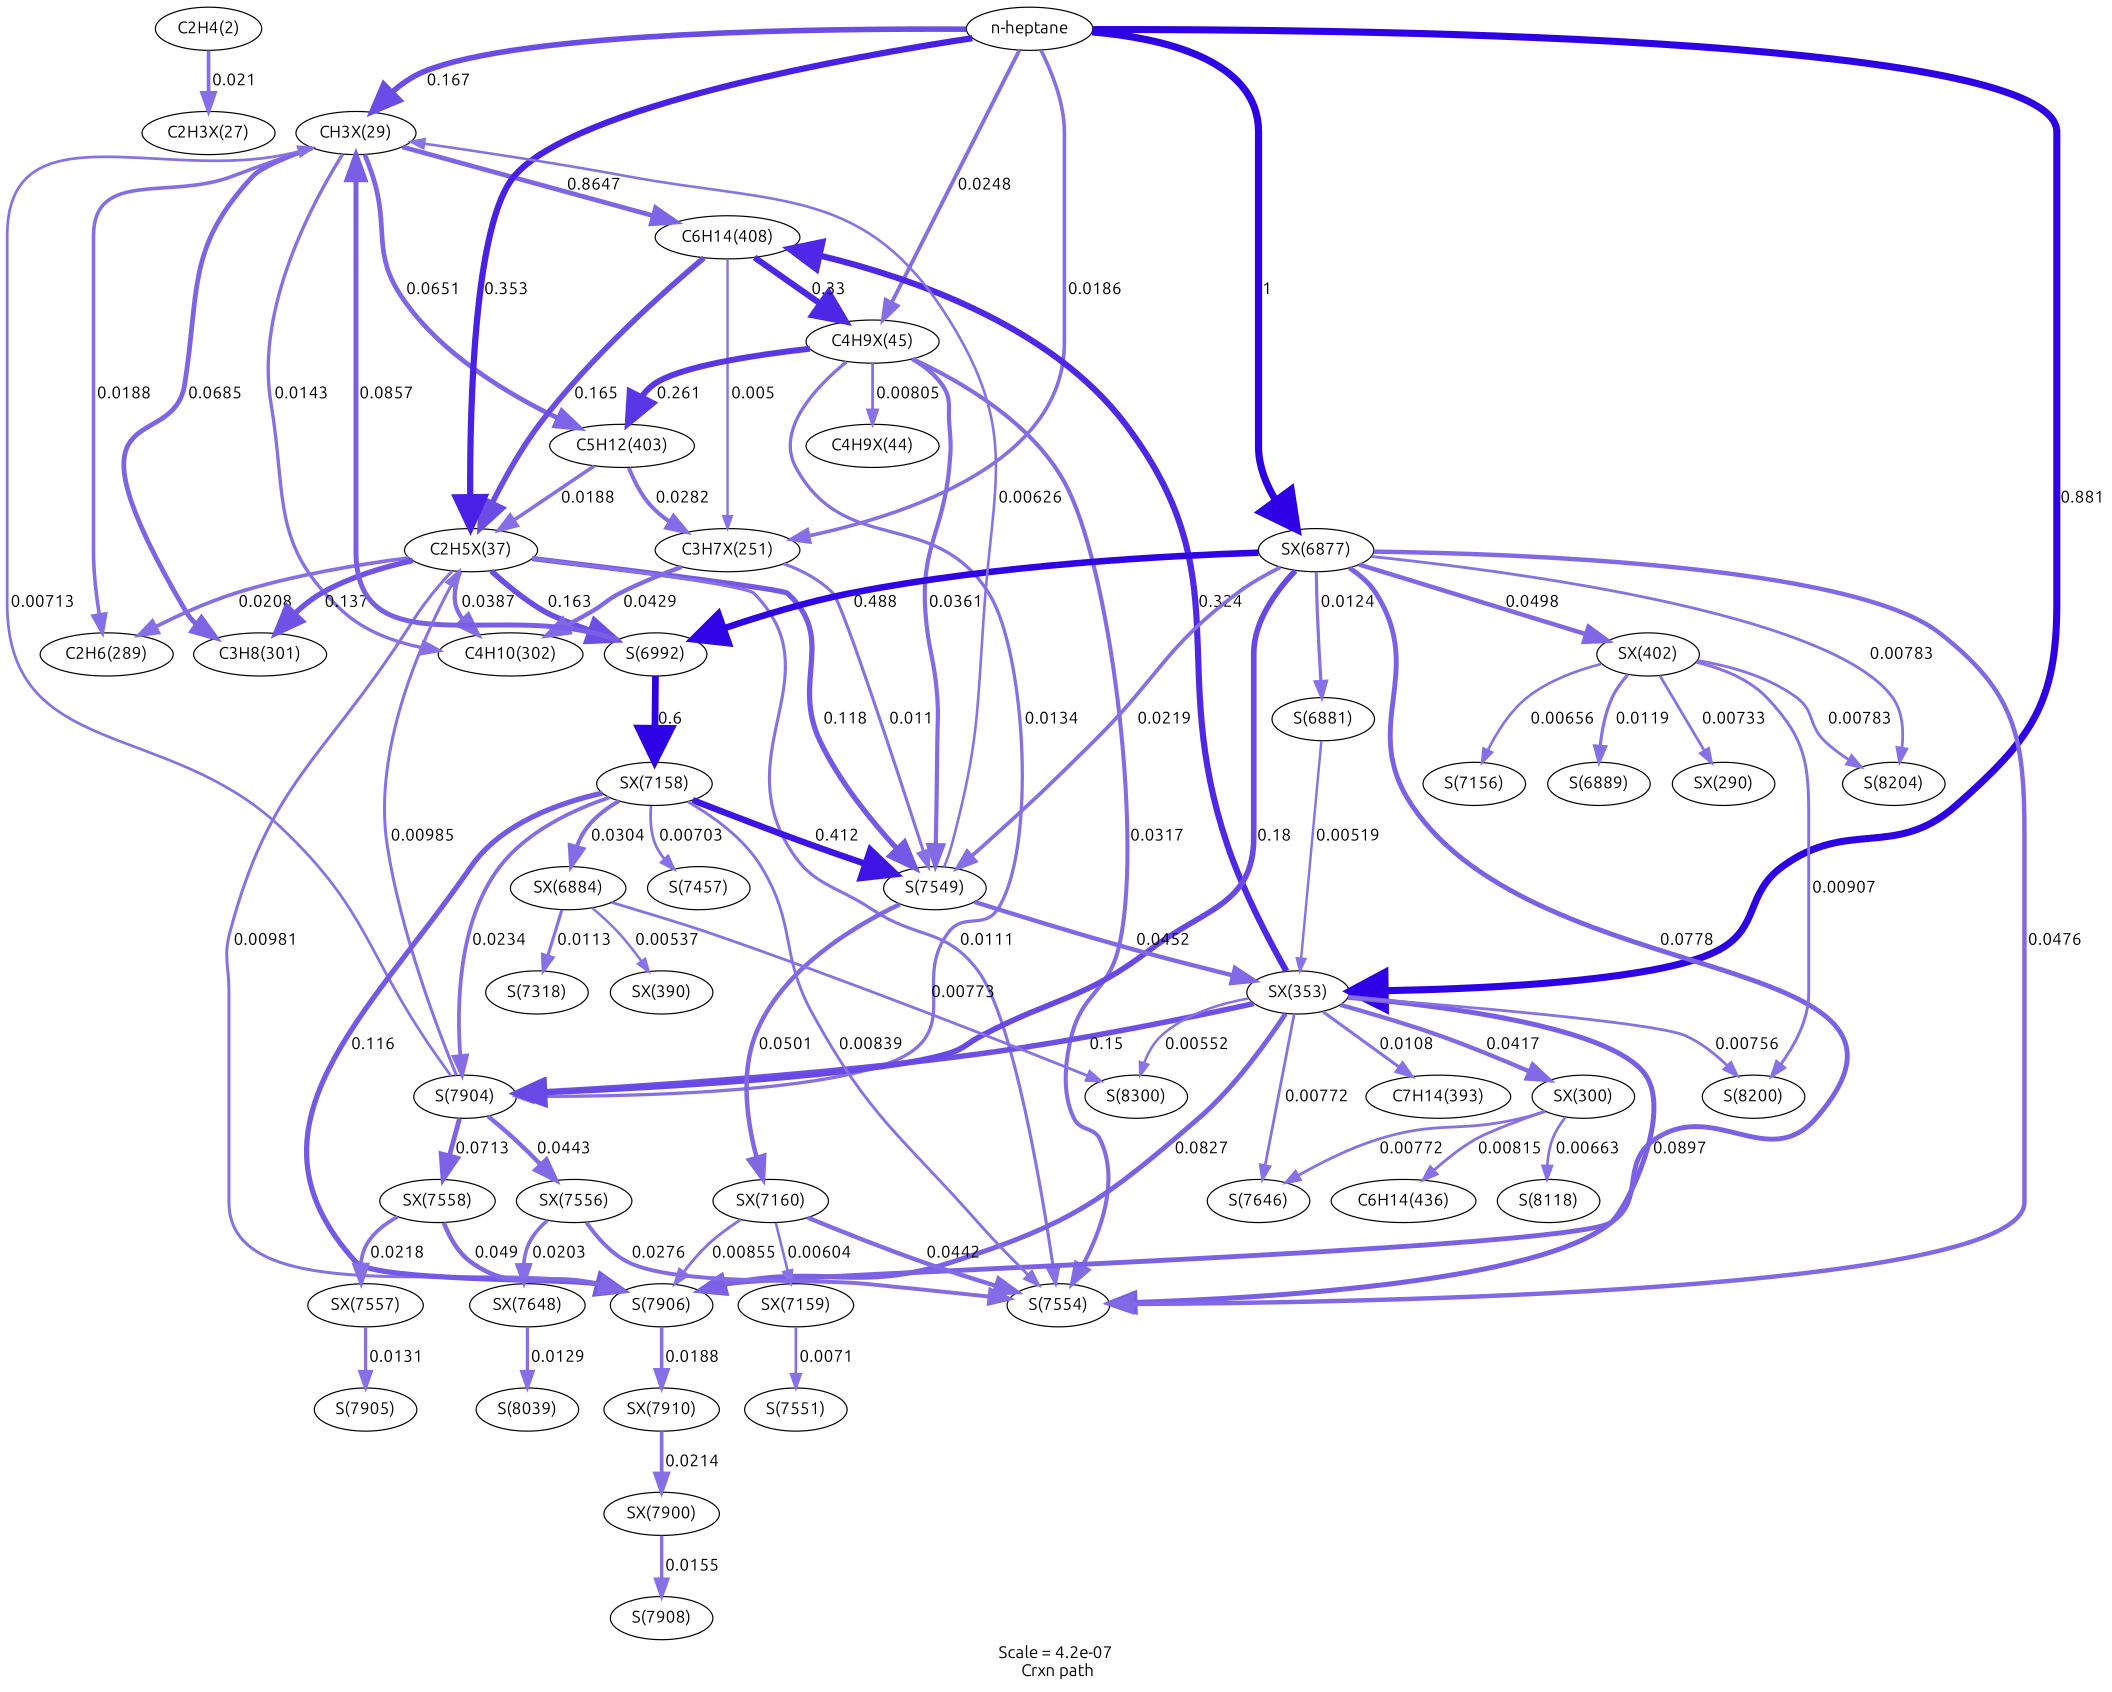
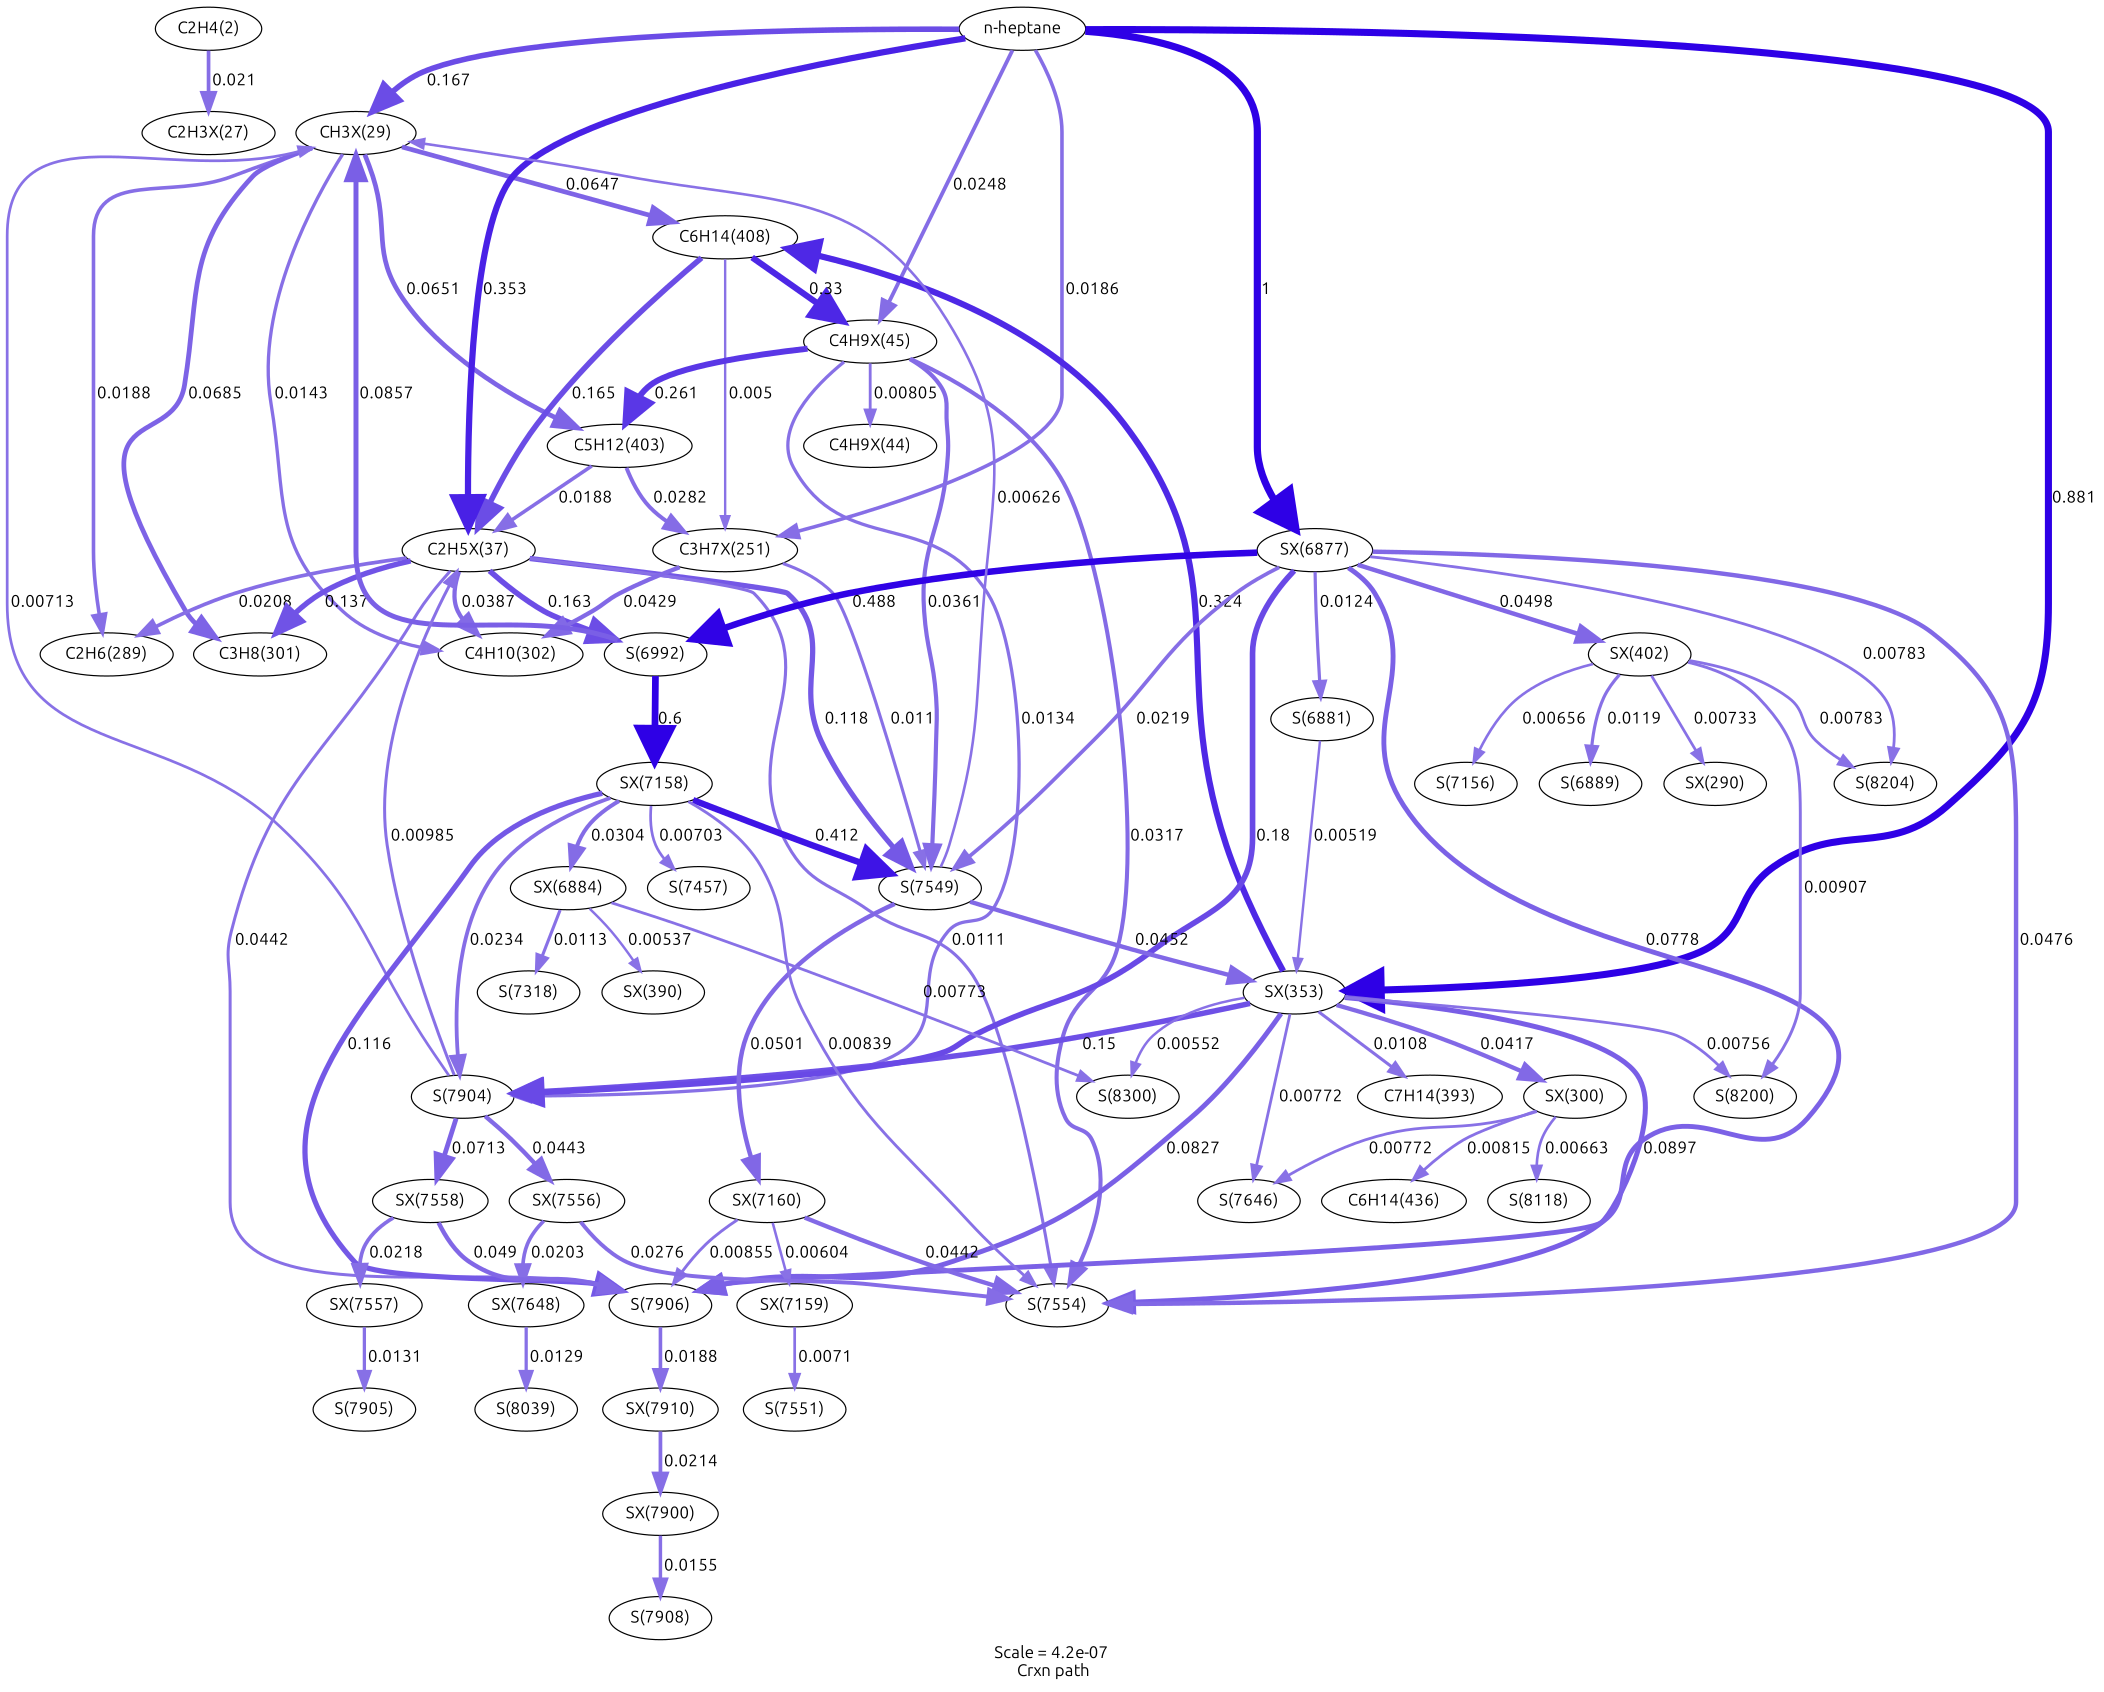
(593, 185) -> (592, 185)
(264, 940) -> (261, 940)
